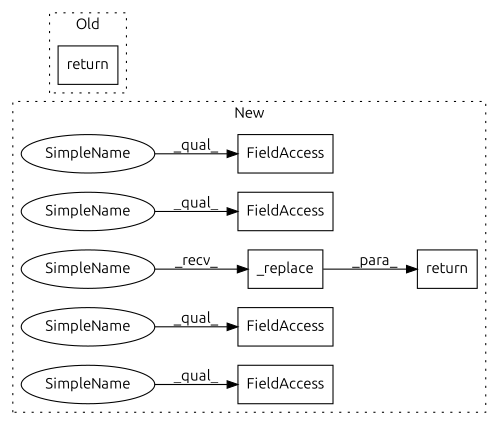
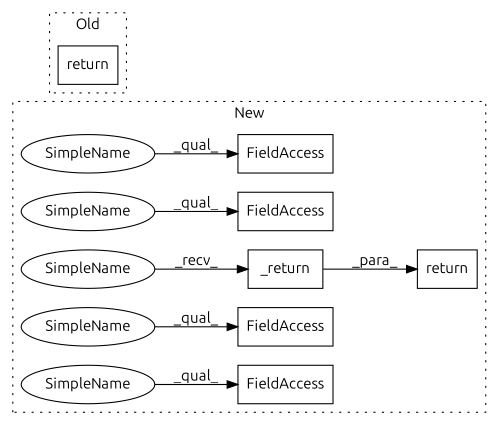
(285, 269) -> (285, 269)
